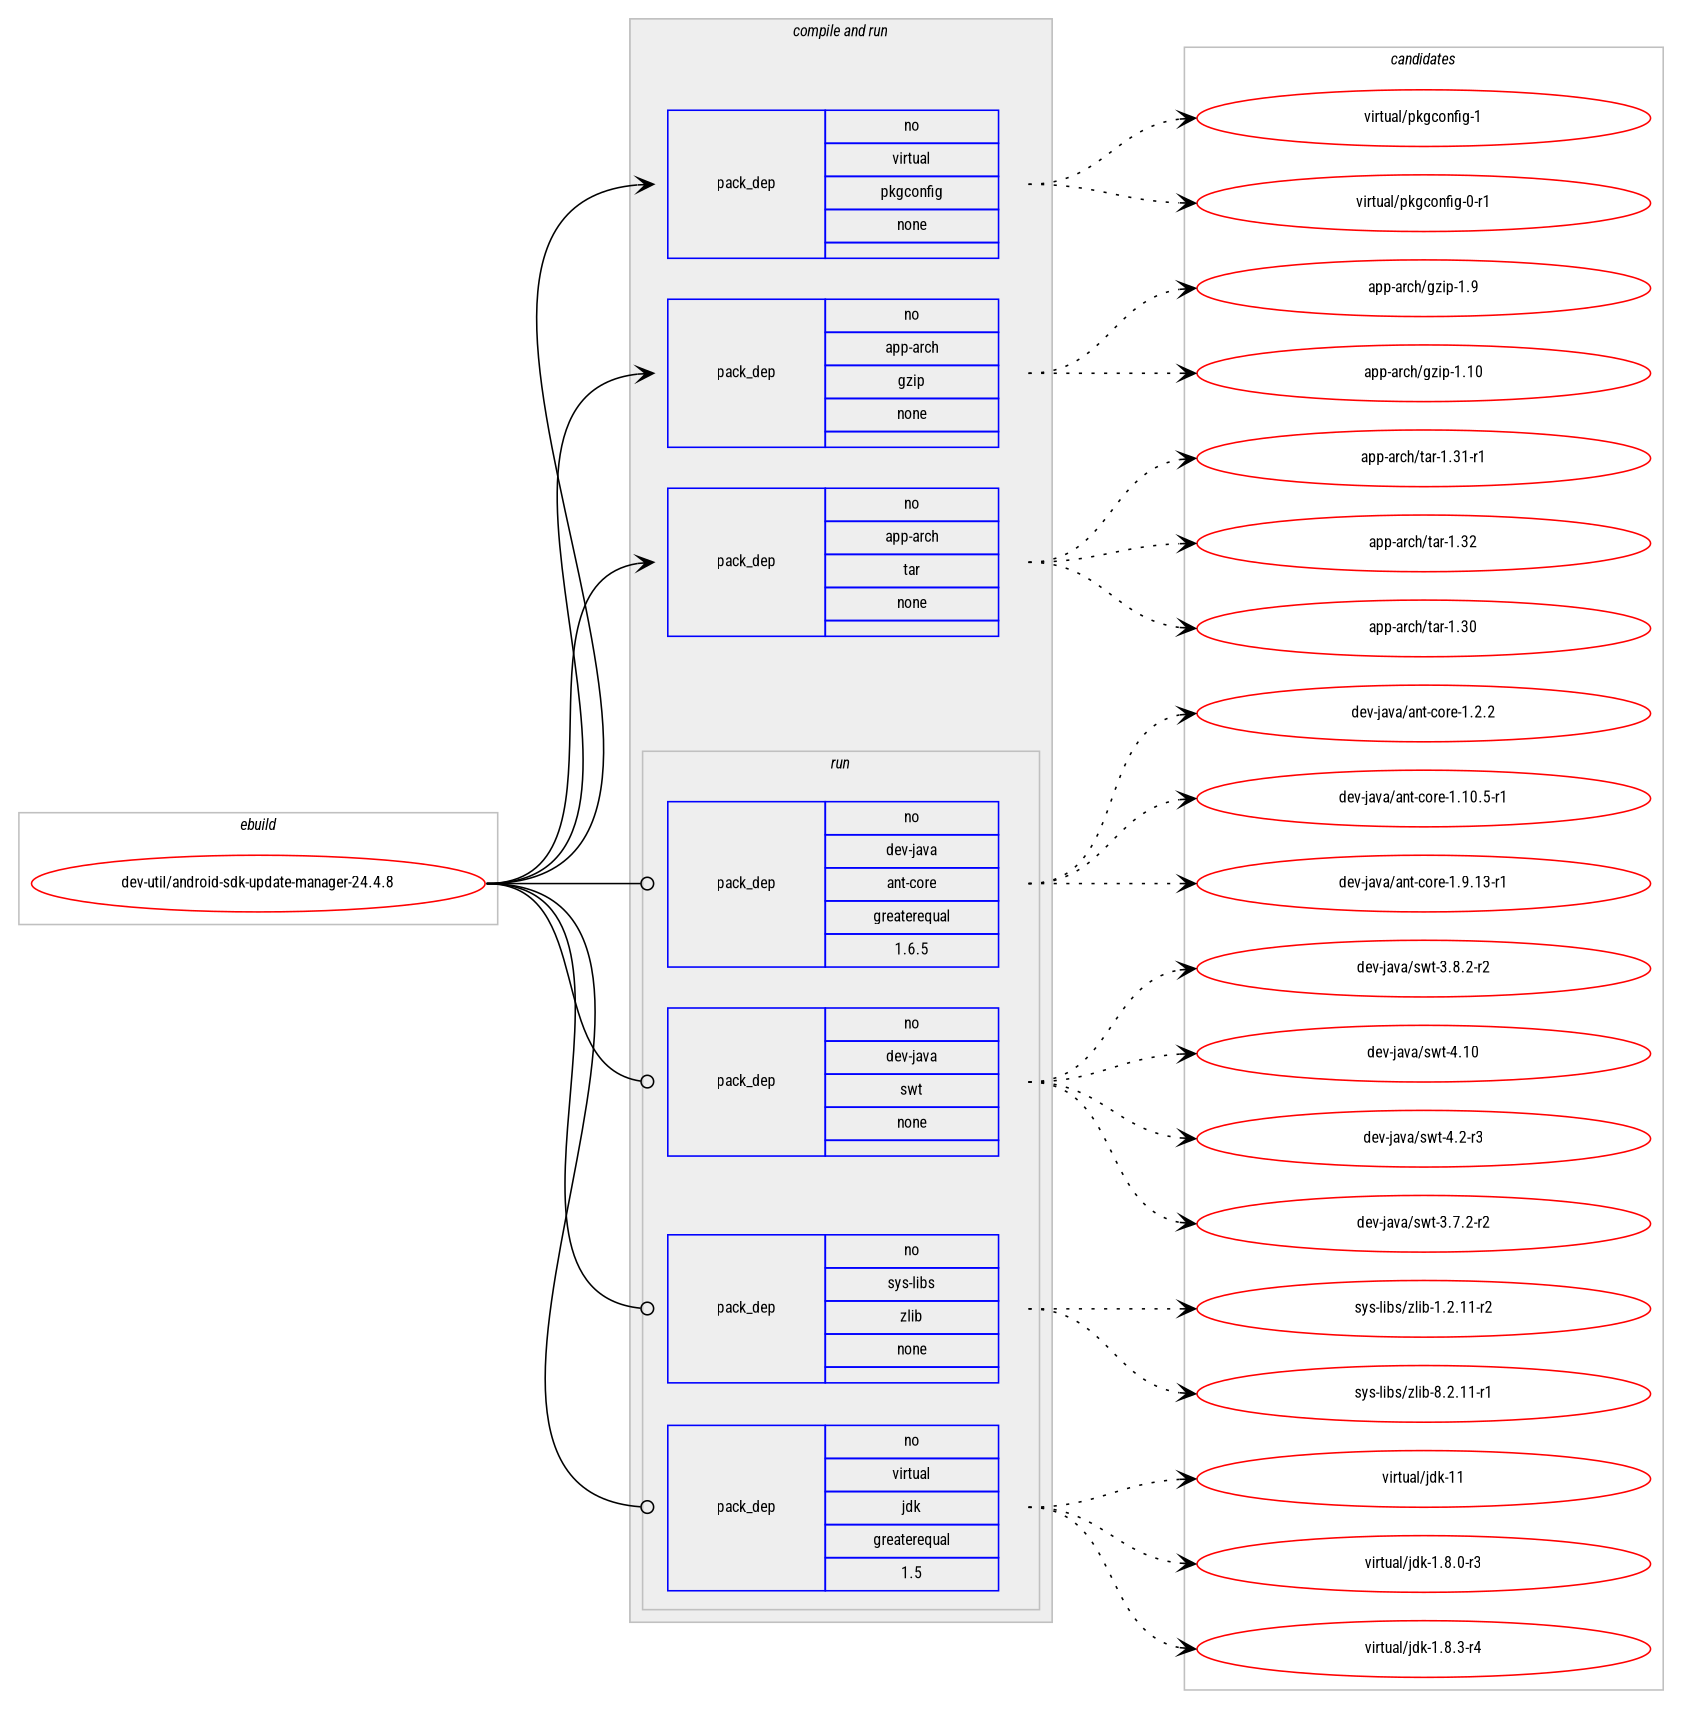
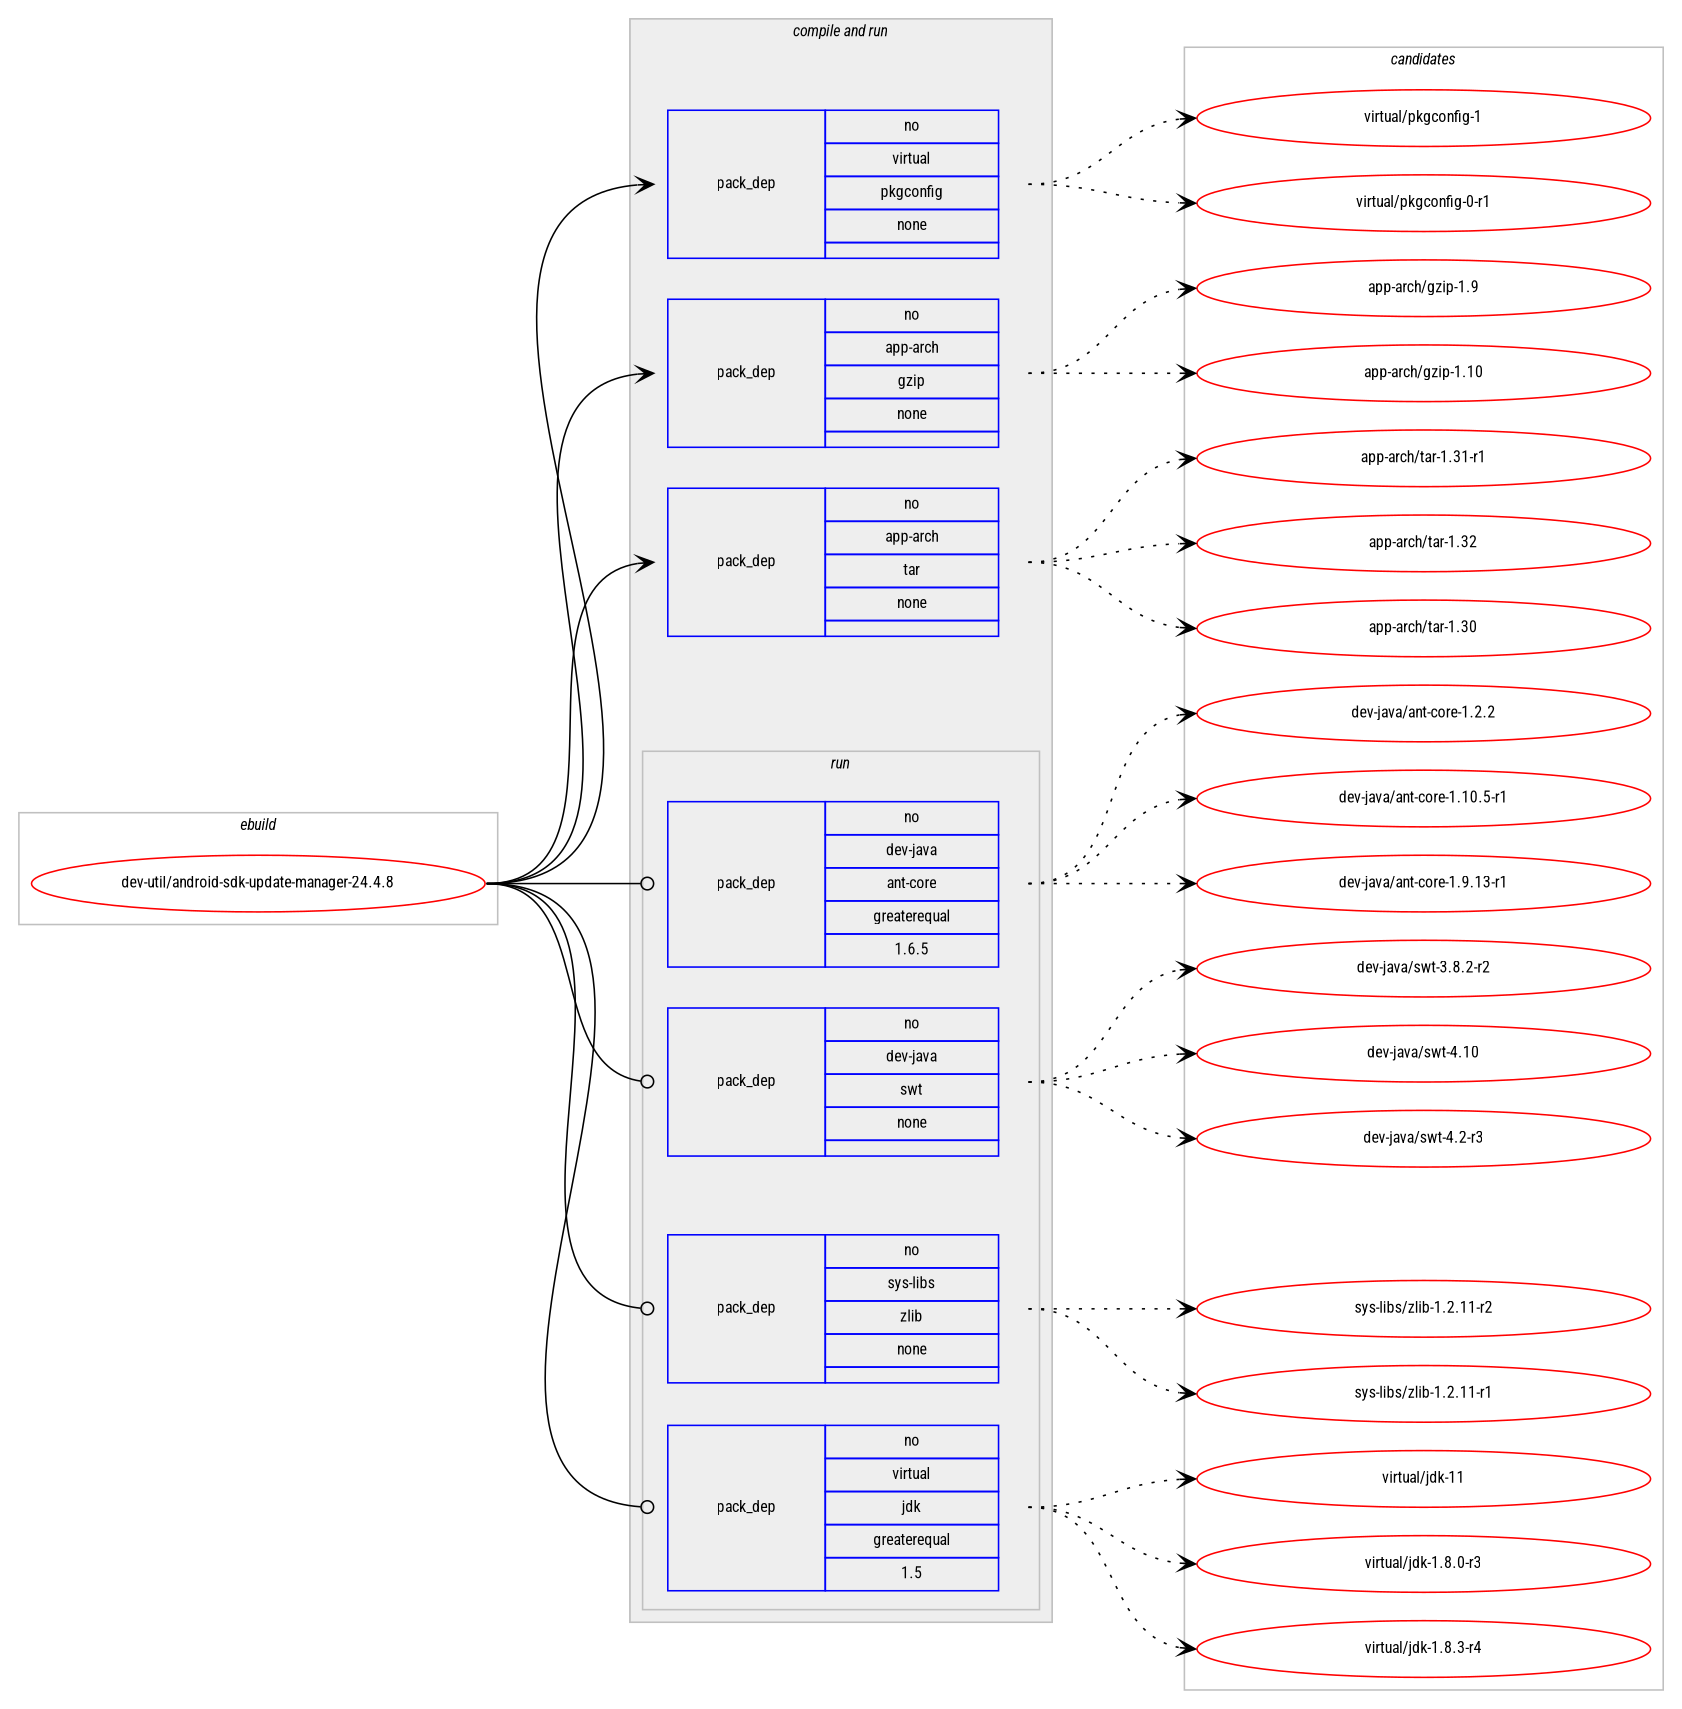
(1424, 1224) -> none
(1424, 1394) -> (1424, 1394)
